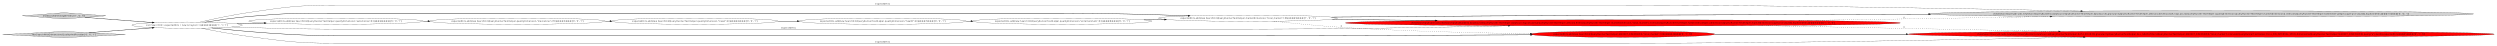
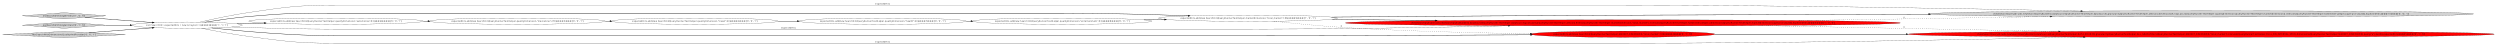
none -> (64, 25)
